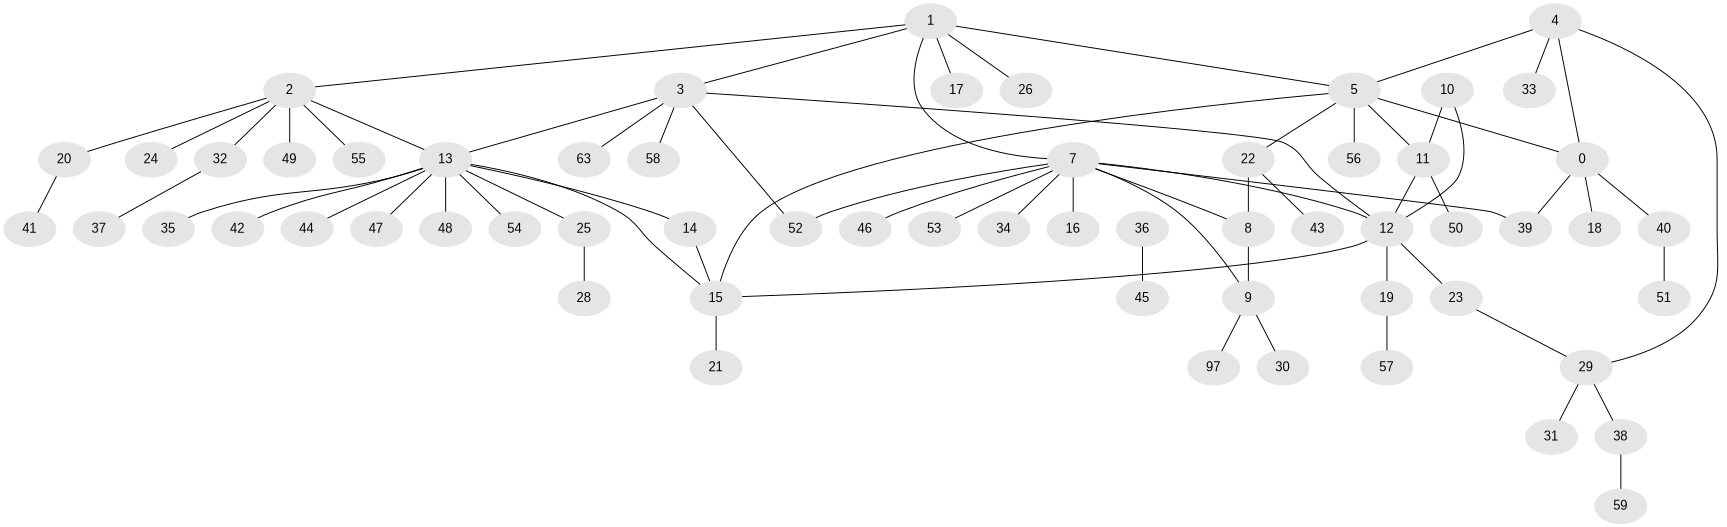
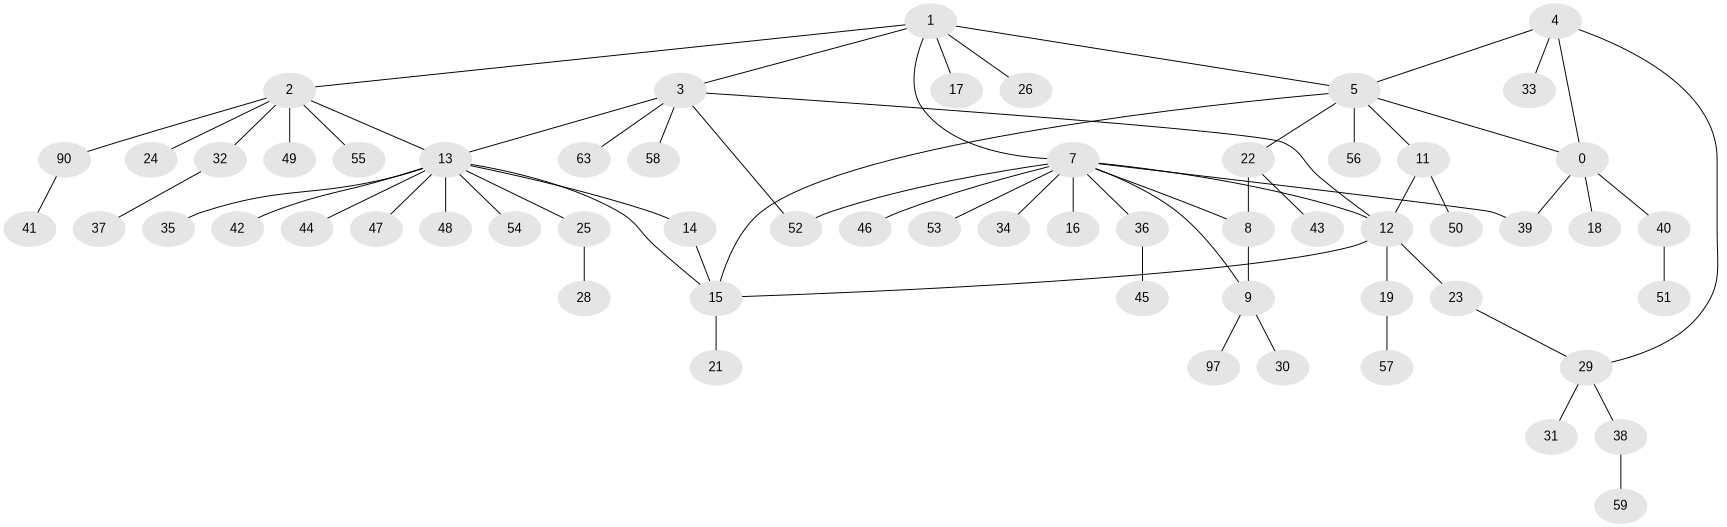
(1448, 90) -> none
(64, 160) -> (64, 160)
none -> (1108, 194)
